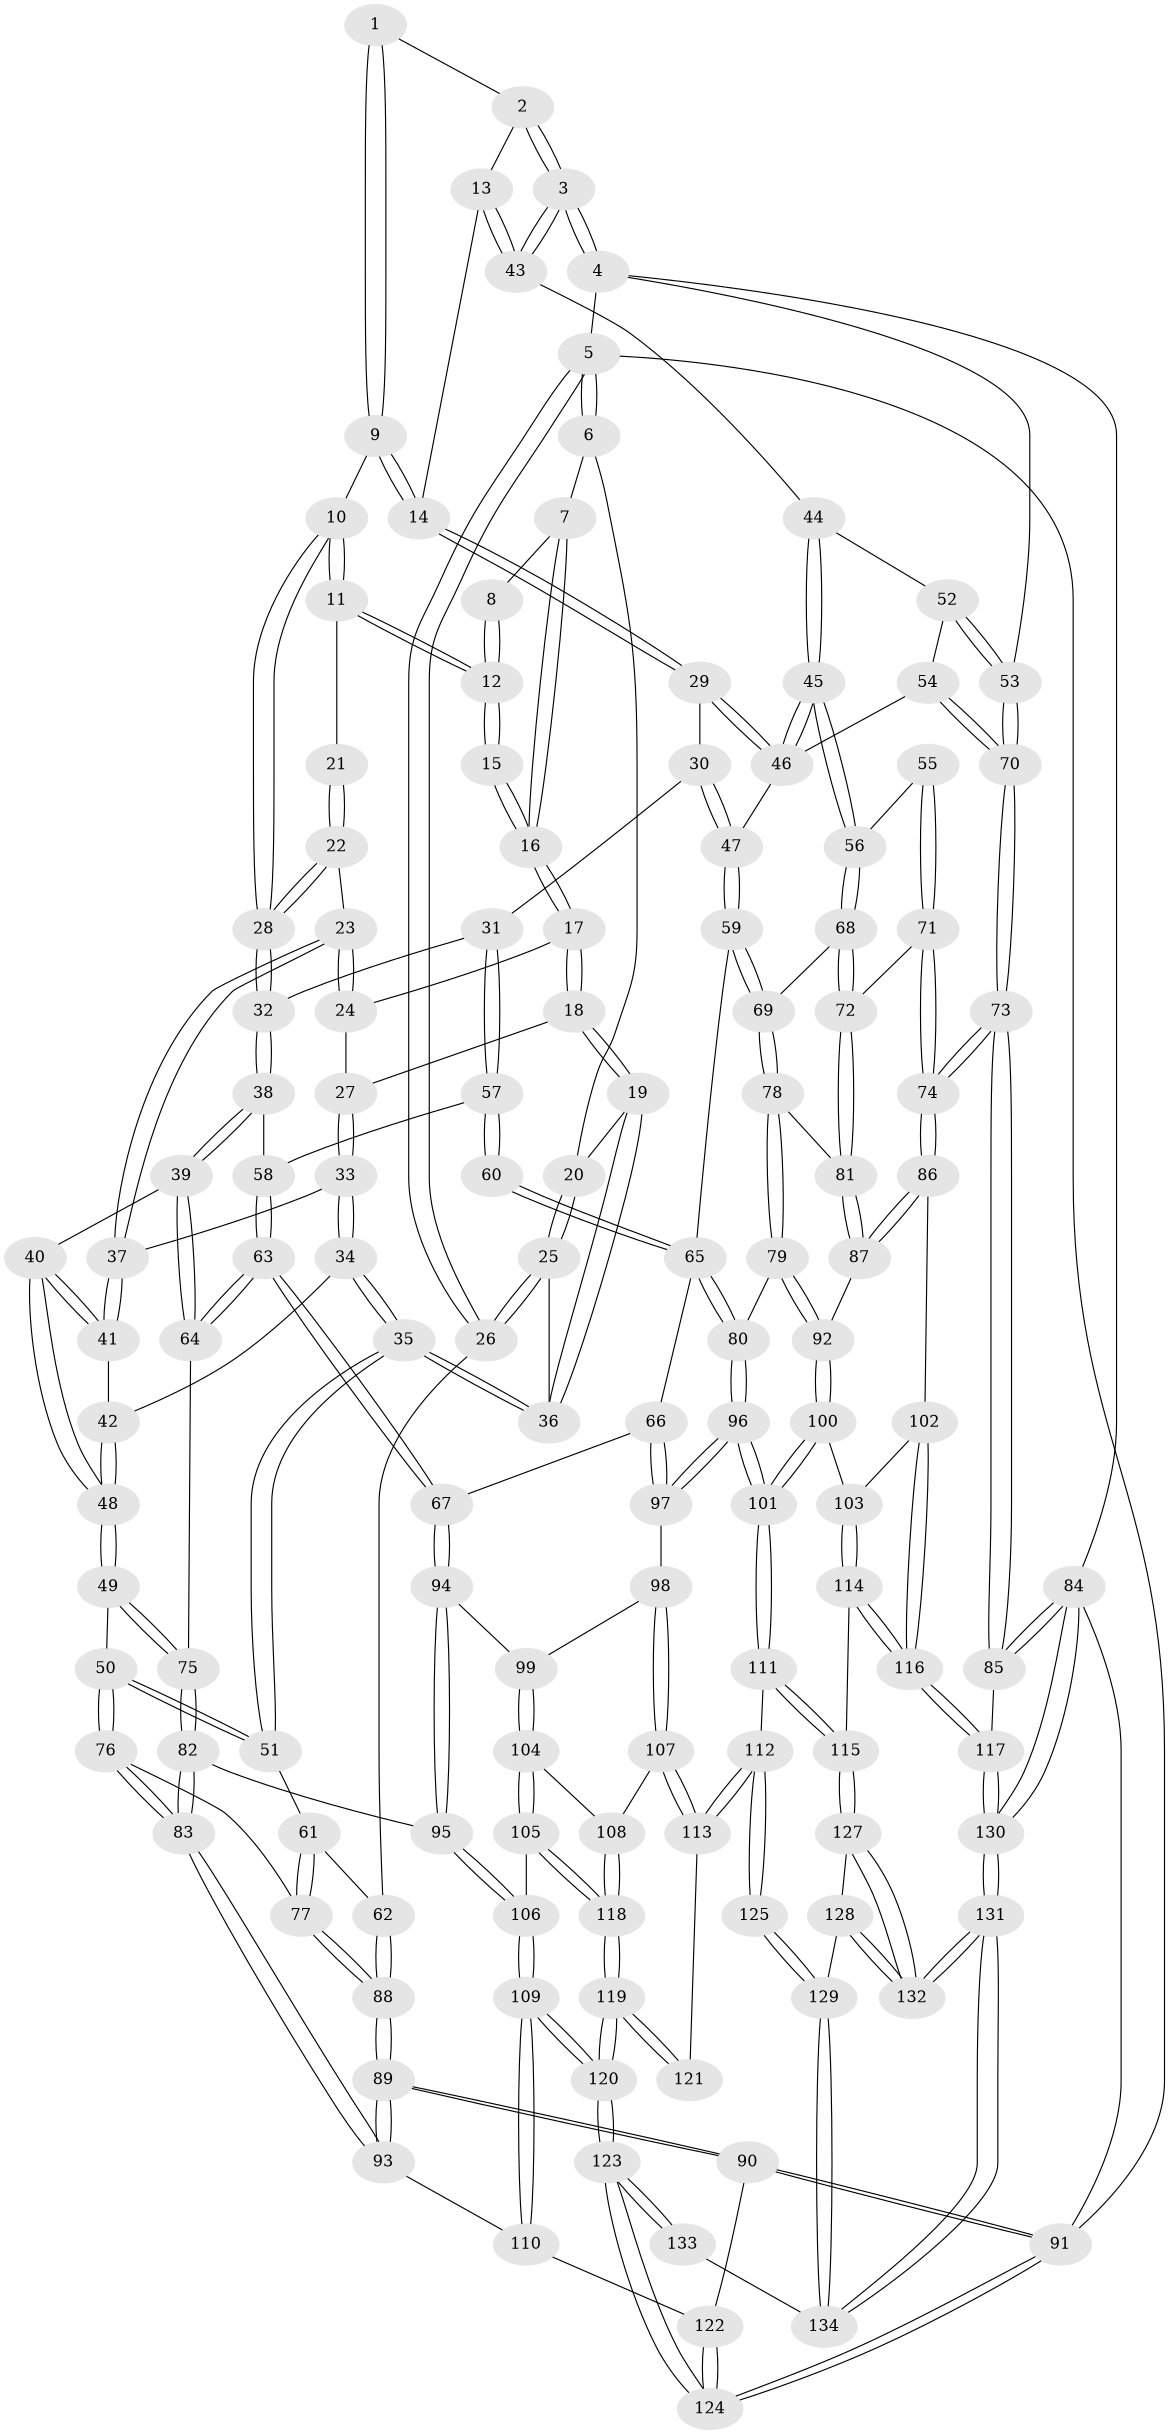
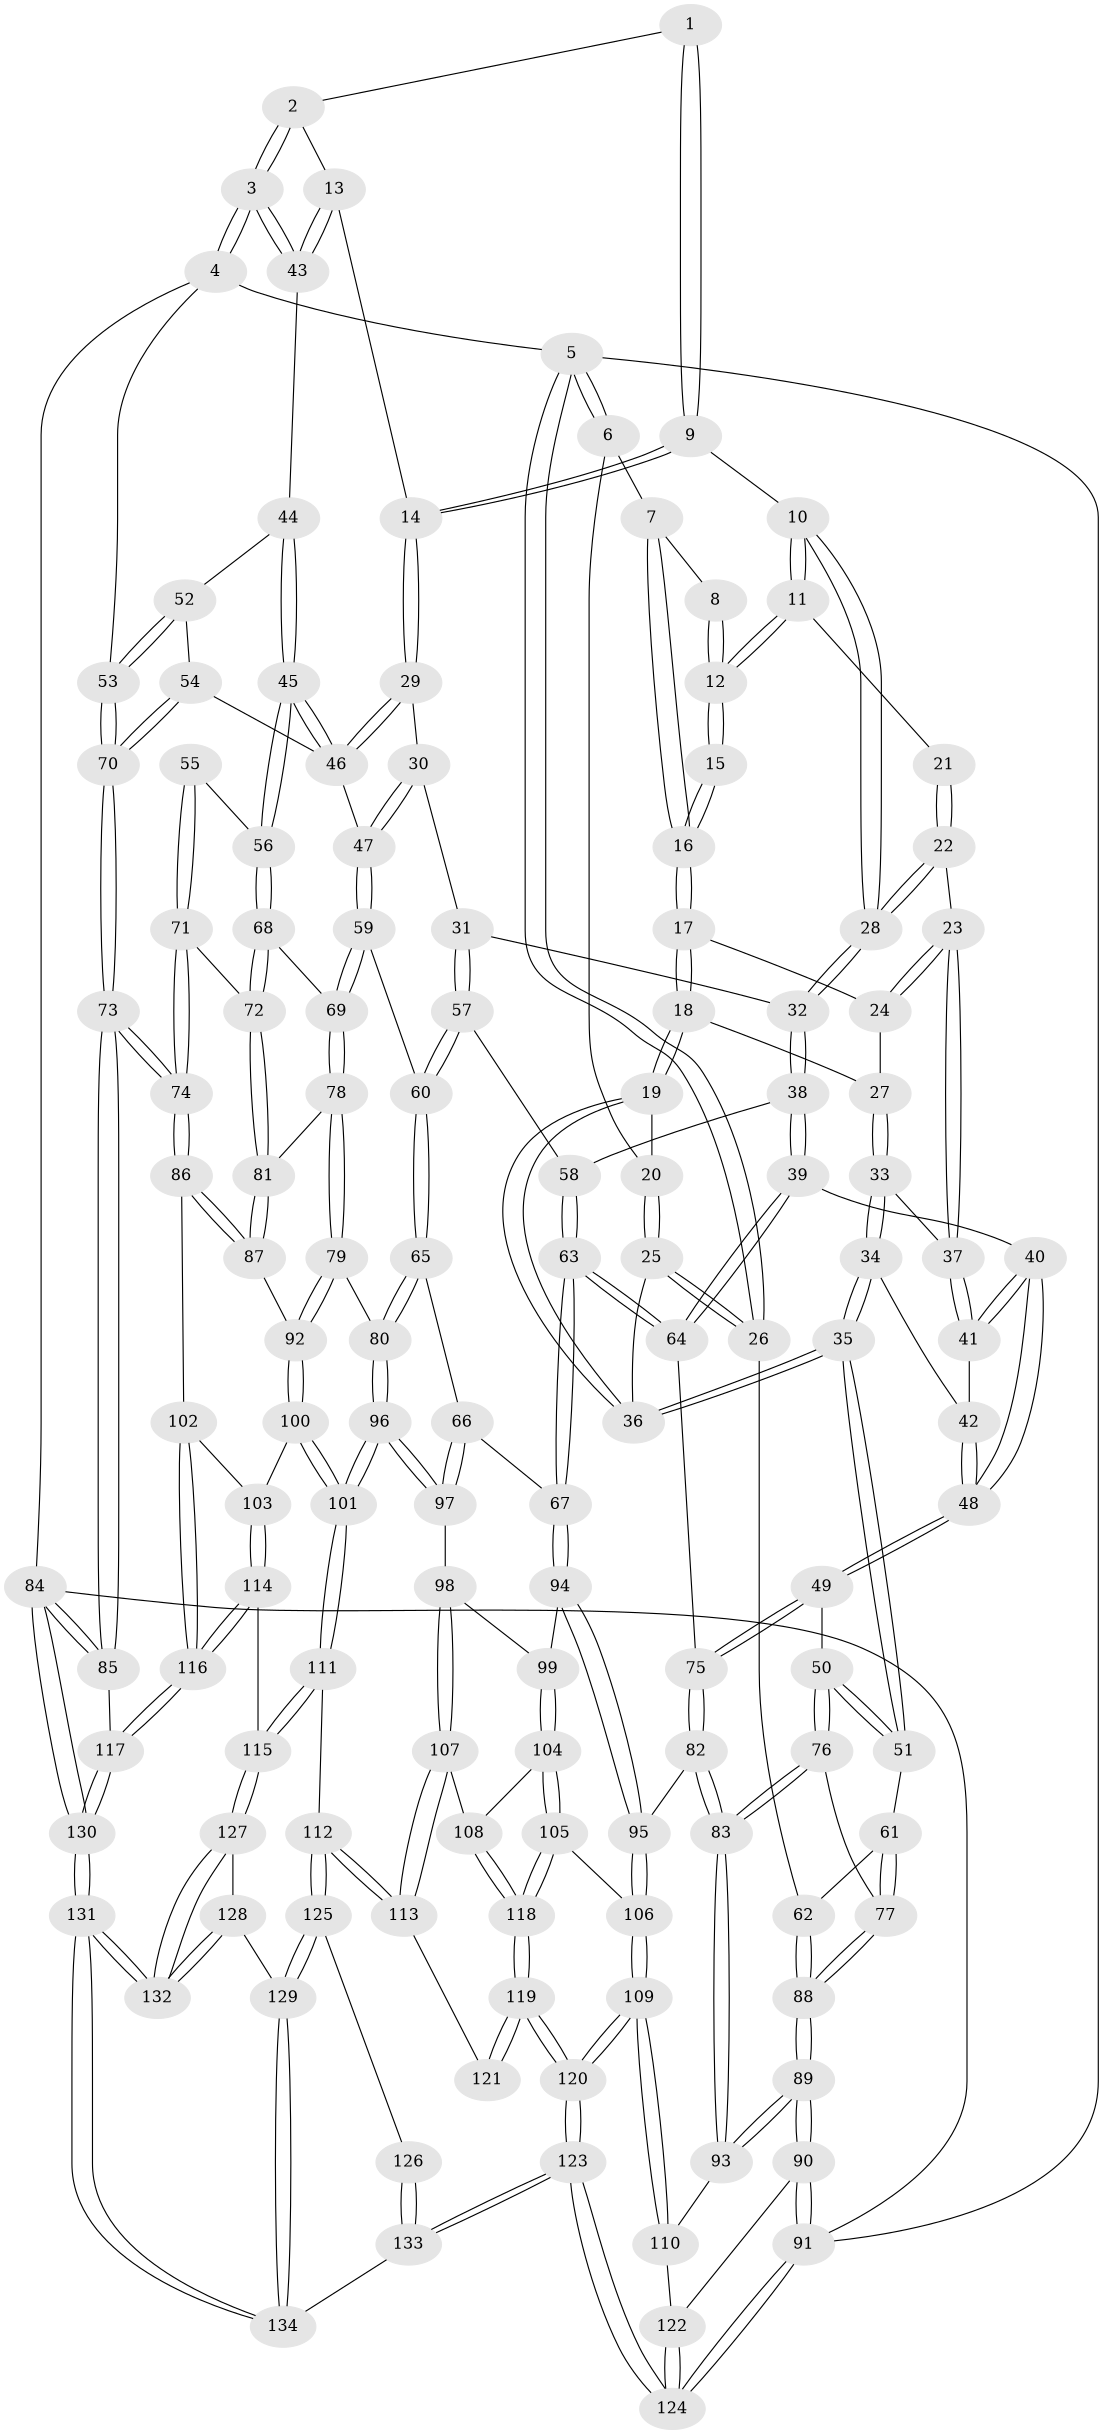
(711, 1094) -> (393, 1012)
none -> (409, 2162)
